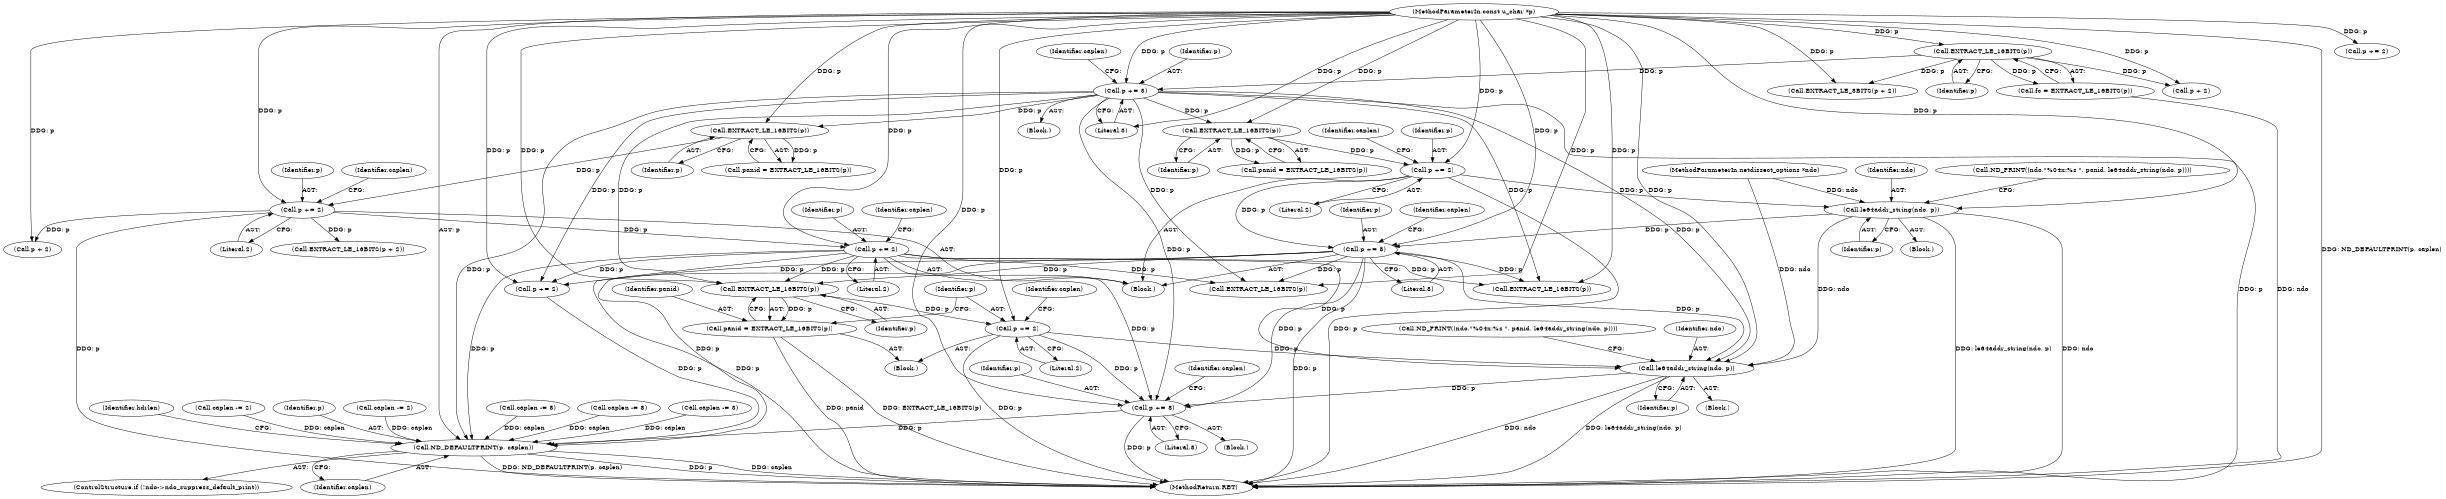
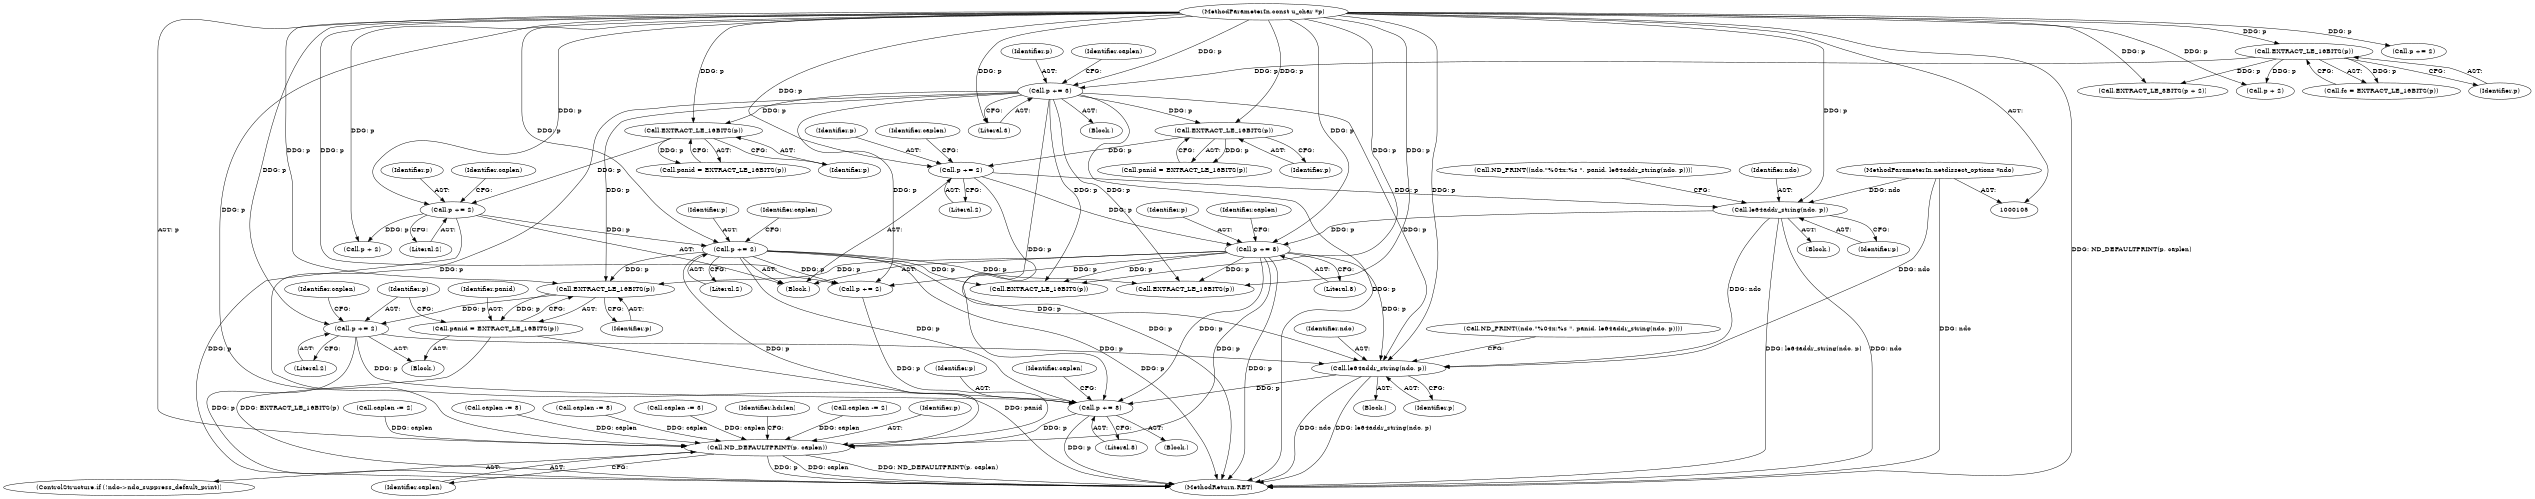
none -> (2014, 210)
(348, 250) -> none
(2085, 472) -> (1836, 470)
